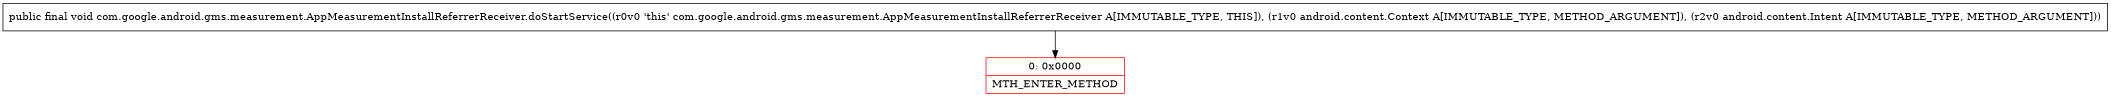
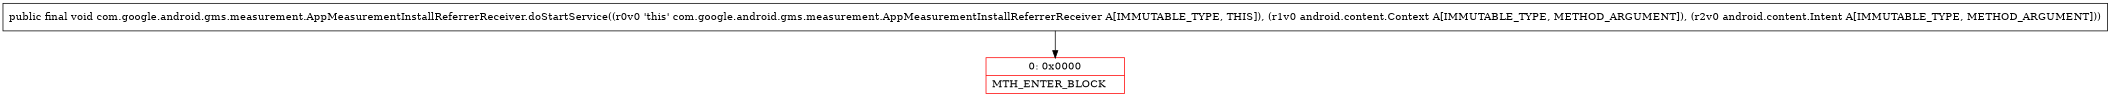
(1055, 84) -> (1049, 84)
